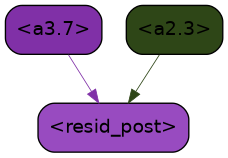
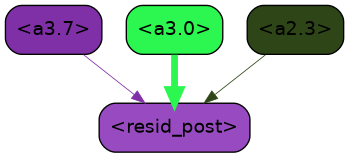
none -> (175, 30)
